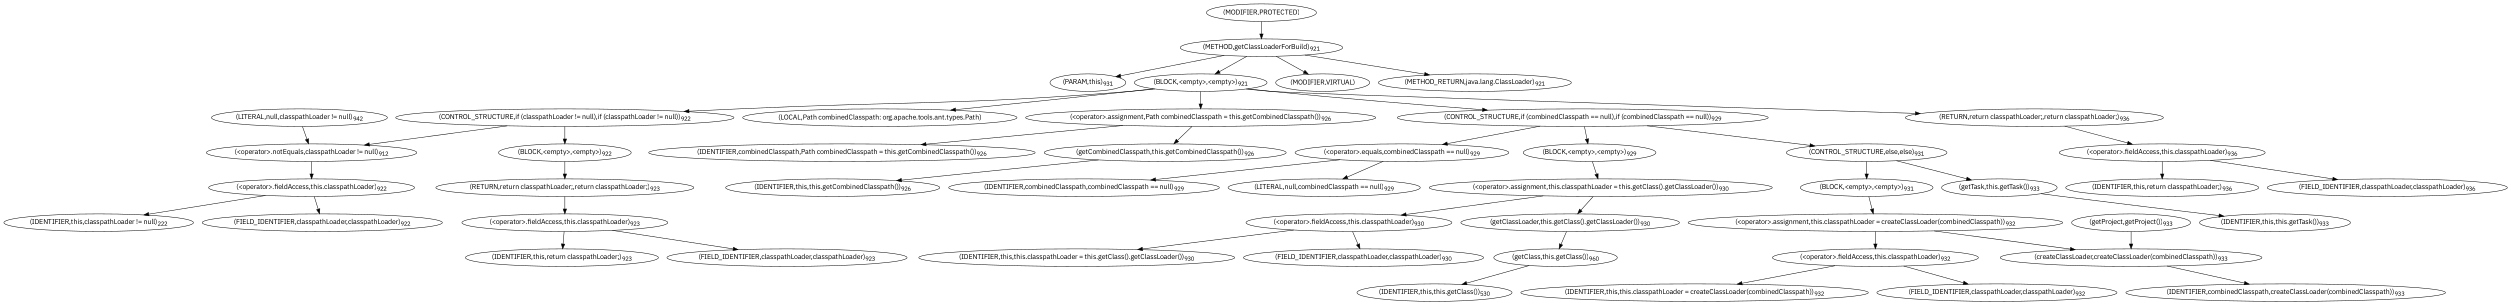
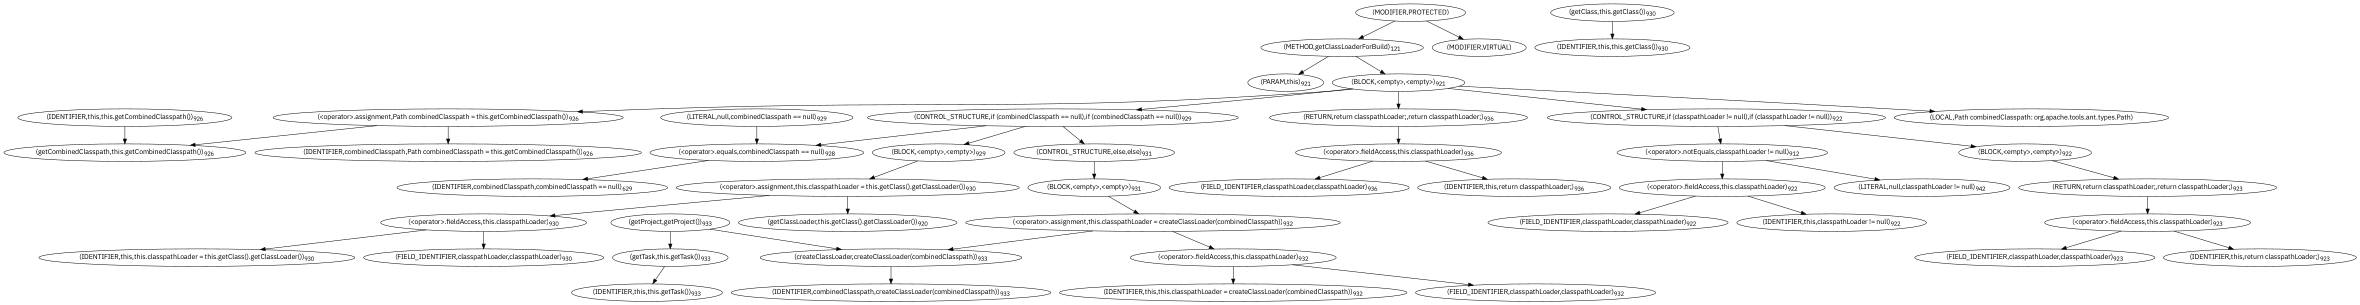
(1315, 47) -> (1396, 47)
(1290, 64) -> (1443, 29)
(1108, 82) -> (1306, 82)
(1475, 83) -> none
(305, 133) -> (1820, 170)
(1475, 152) -> (830, 152)
(1365, 169) -> (757, 133)
(1000, 170) -> (125, 133)
(1932, 170) -> (670, 238)
(1179, 187) -> (627, 187)
(163, 222) -> (1896, 222)
(1645, 222) -> (923, 222)
(1564, 238) -> none
(1594, 257) -> (1651, 12)
(1485, 292) -> (1663, 47)
